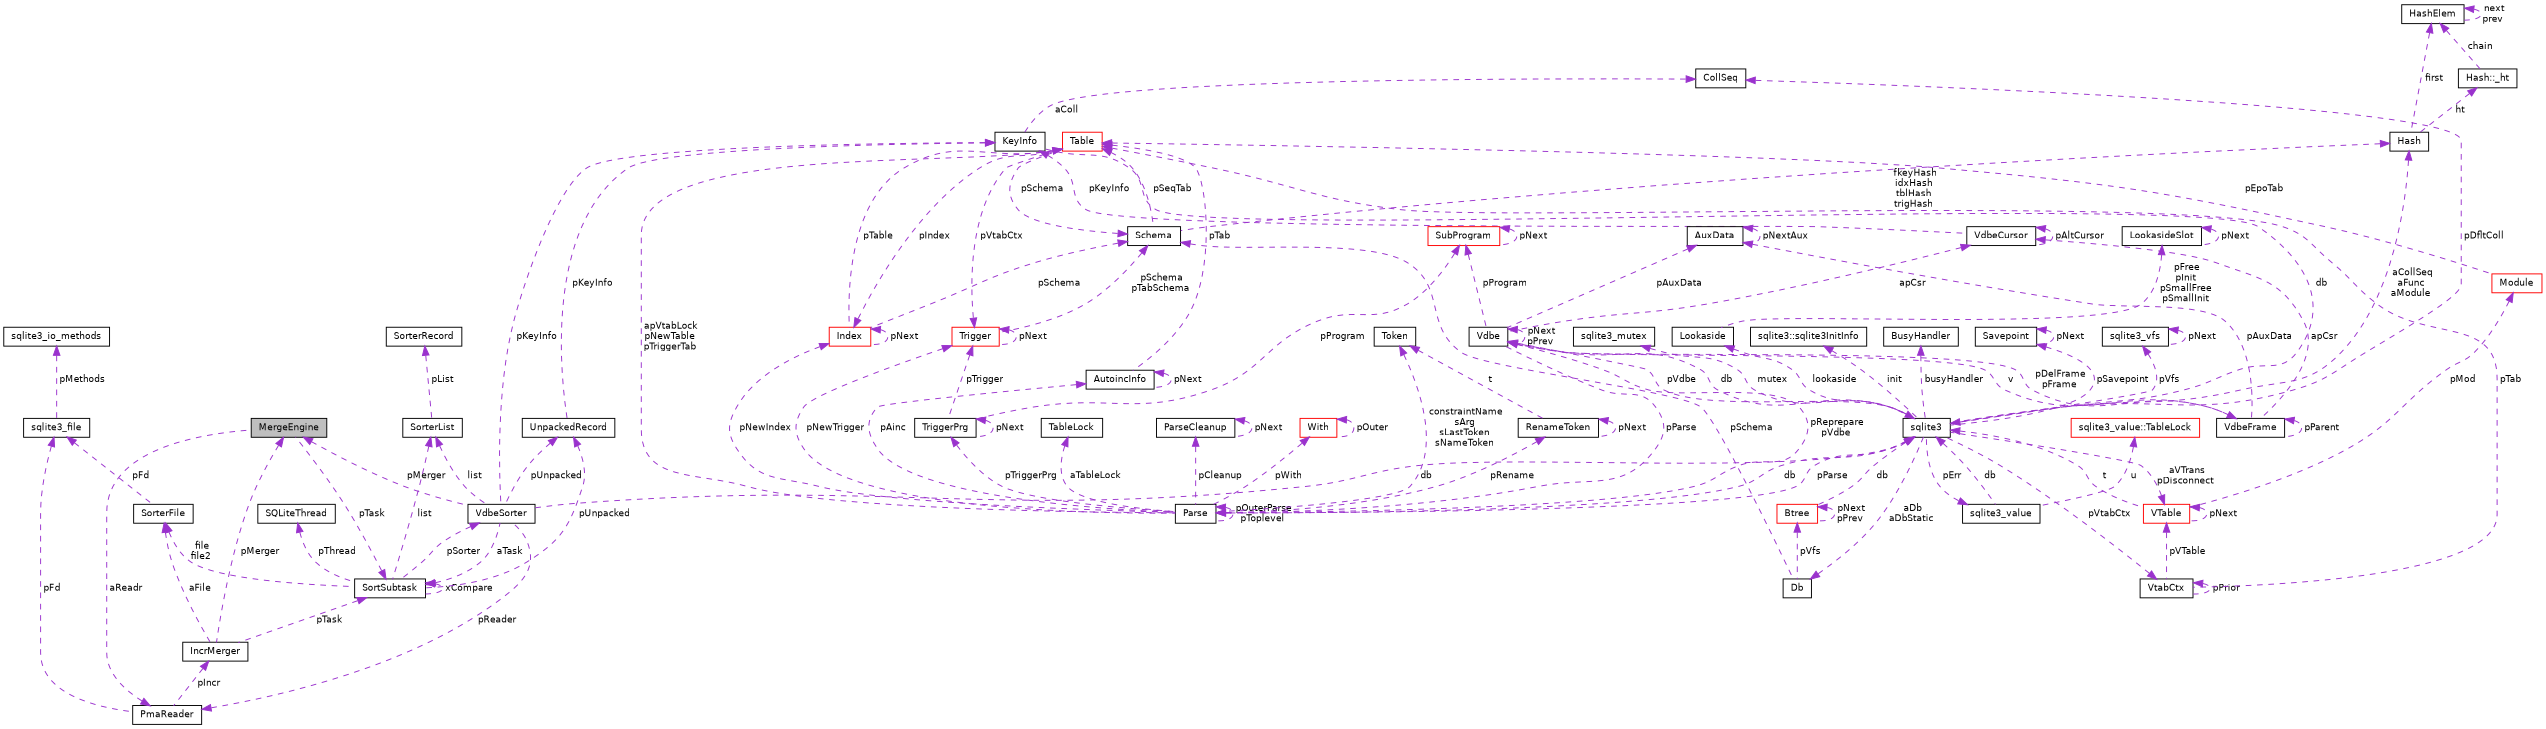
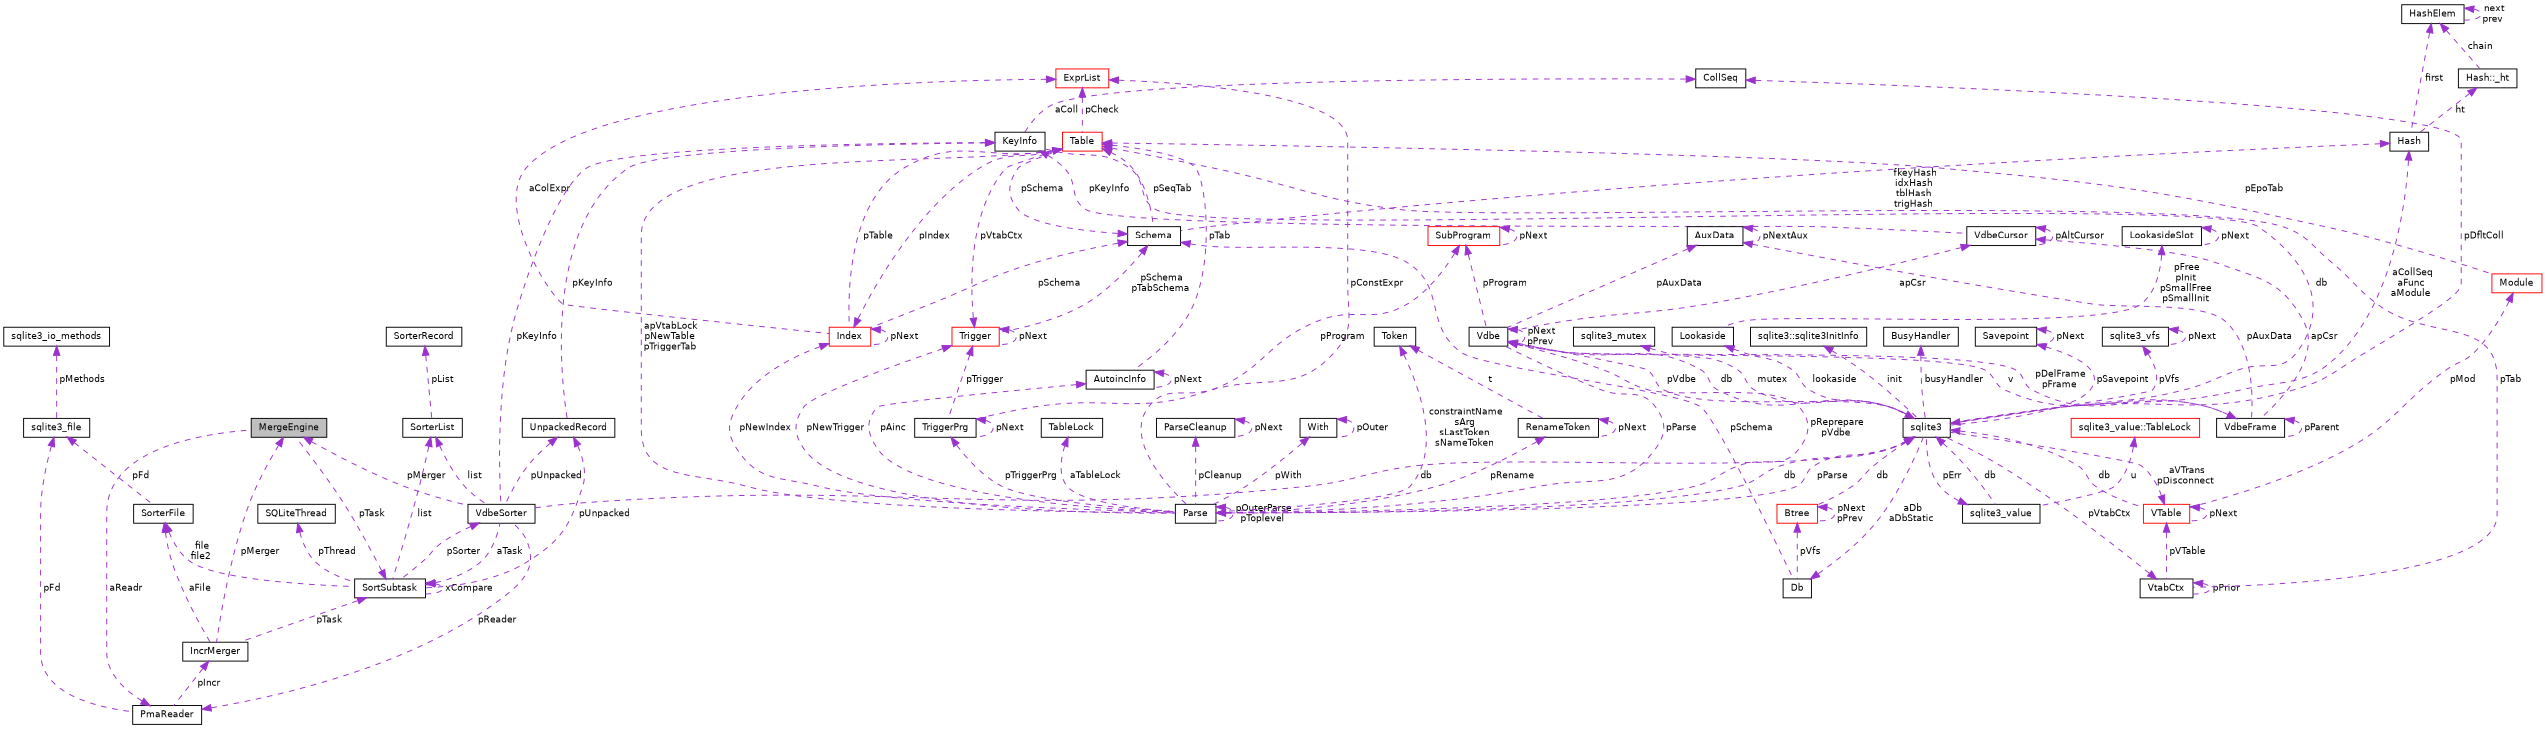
none -> (1082, 78)
(1318, 428) -> (1318, 428)
(2103, 476) -> (2103, 476)
